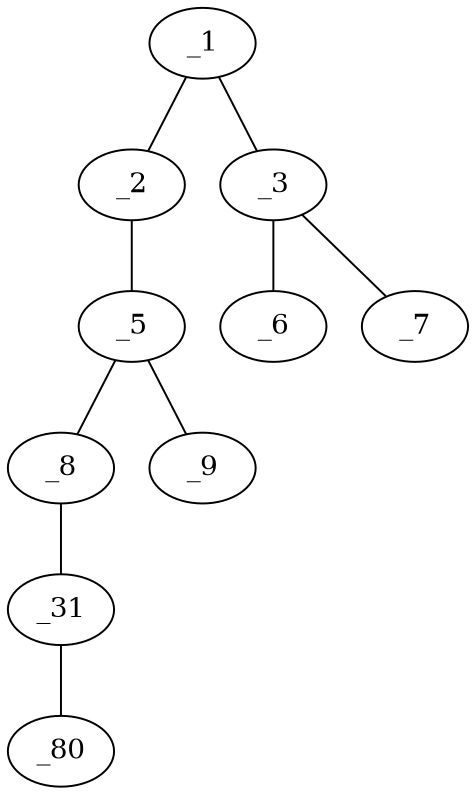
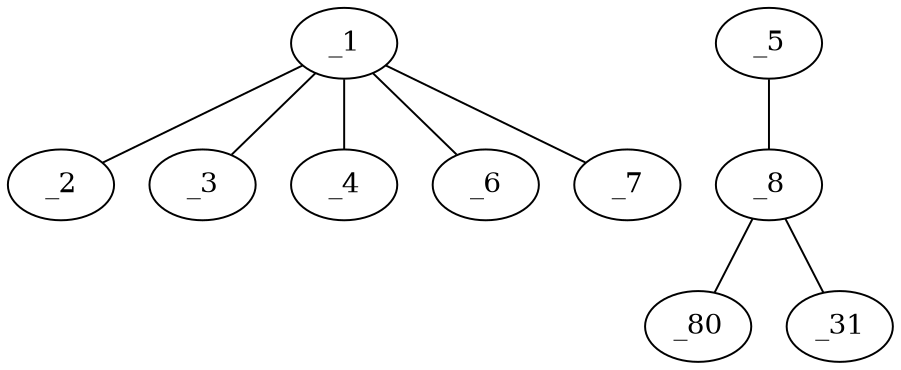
none -> (344, 185)
(344, 255) -> (486, 114)
(132, 256) -> none
(273, 256) -> (415, 114)
(203, 468) -> none
(61, 681) -> (734, 256)
